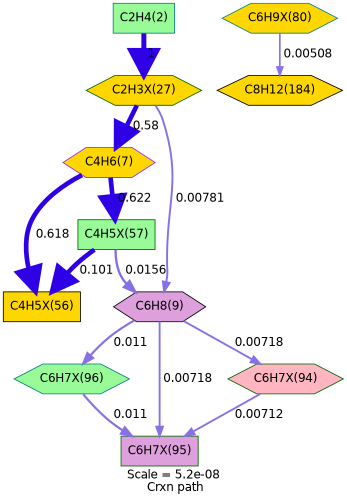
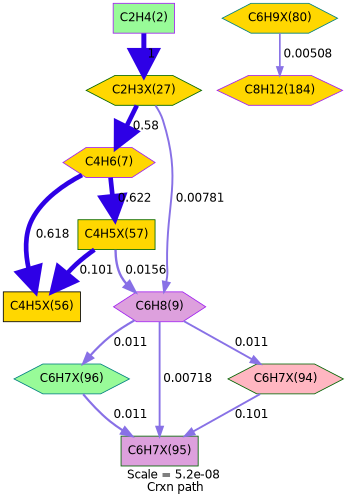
(144, 18) -> (144, 18)
(280, 90) -> (280, 90)
(116, 235) -> (116, 235)
(160, 307) -> (160, 307)
(257, 343) -> (250, 343)
(257, 415) -> (250, 415)
